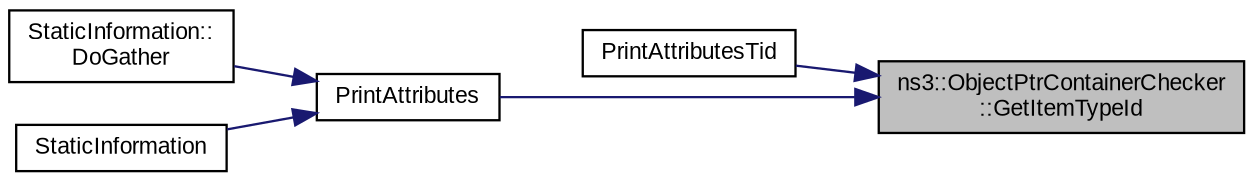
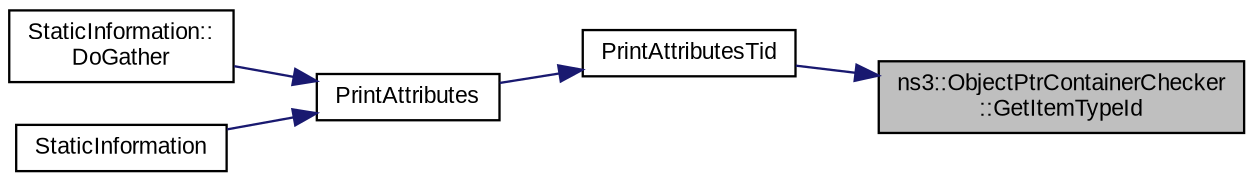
(677, 97) -> (529, 78)
